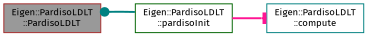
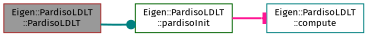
(122, 12) -> (114, 25)
